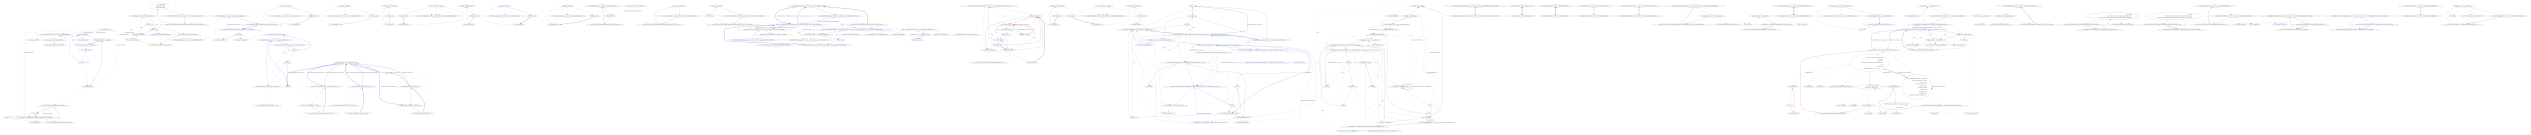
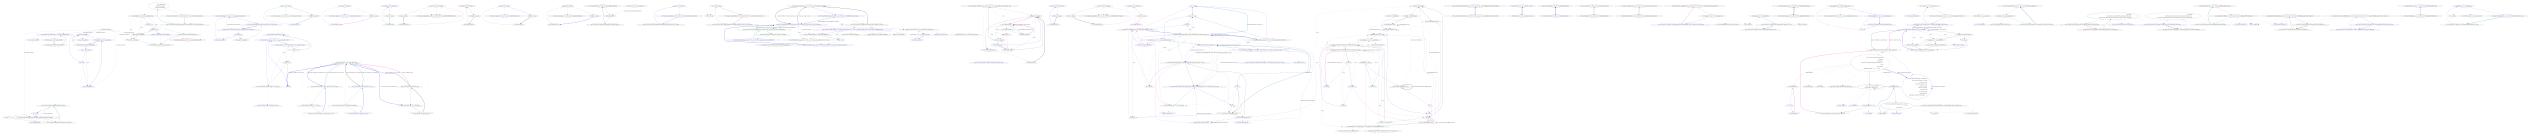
none -> (1432, 22)
